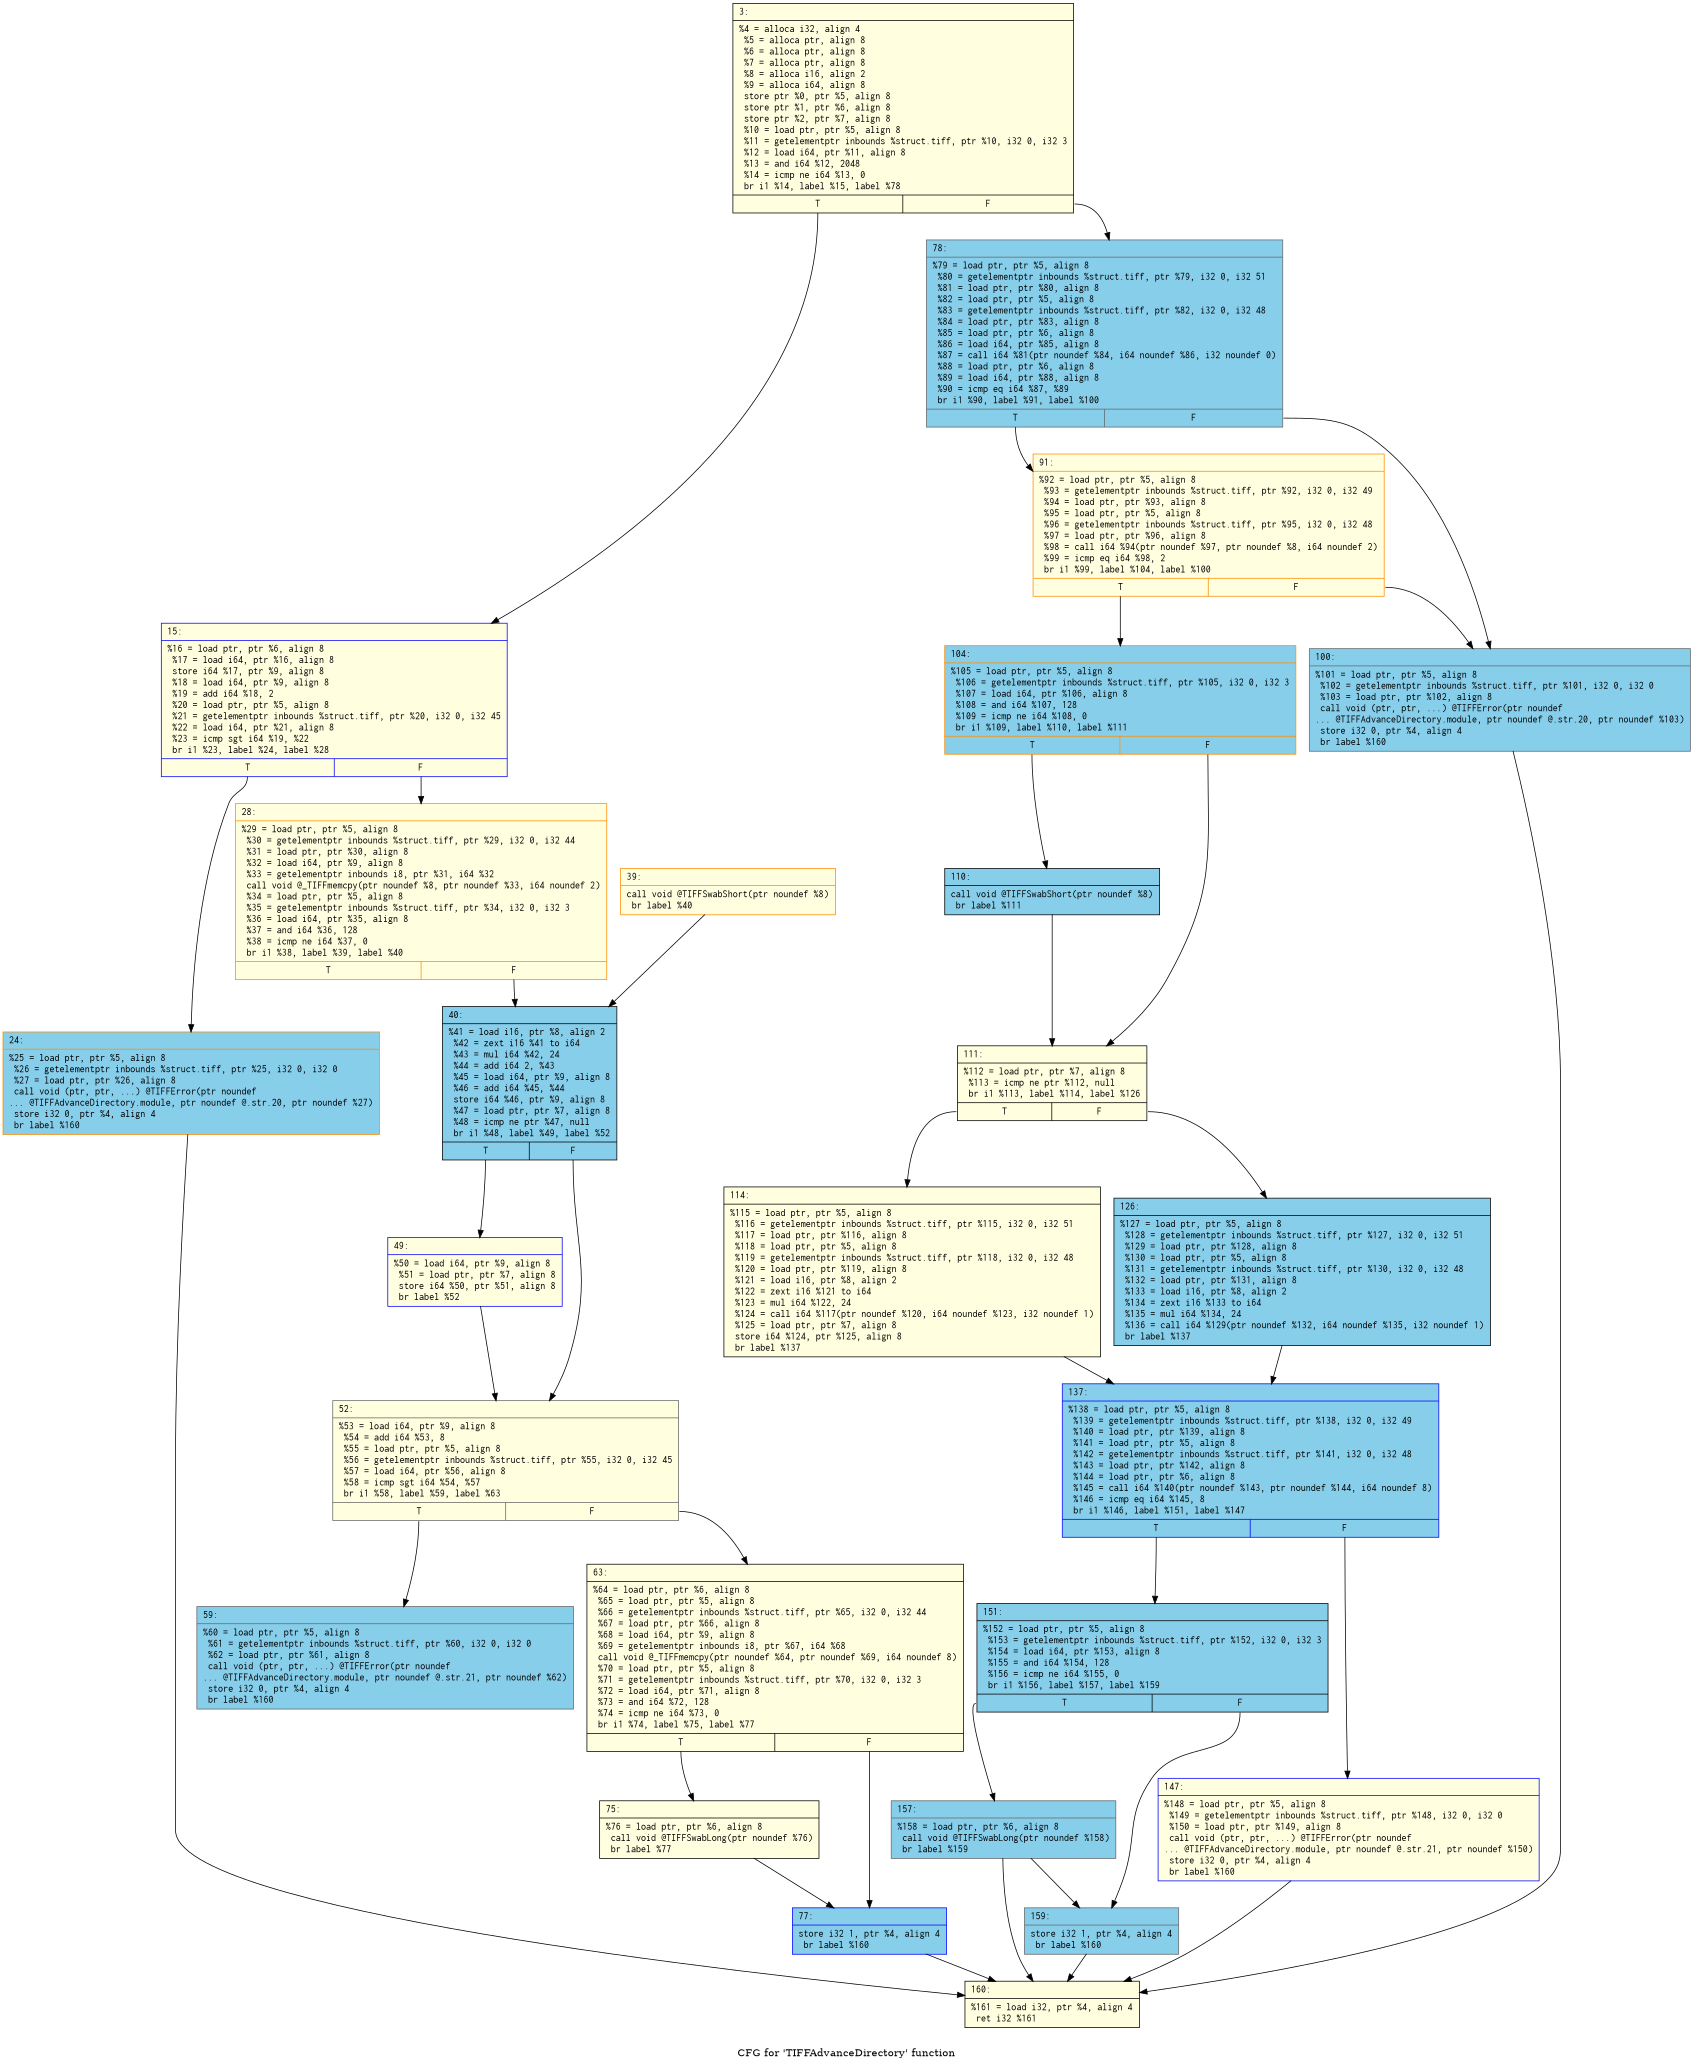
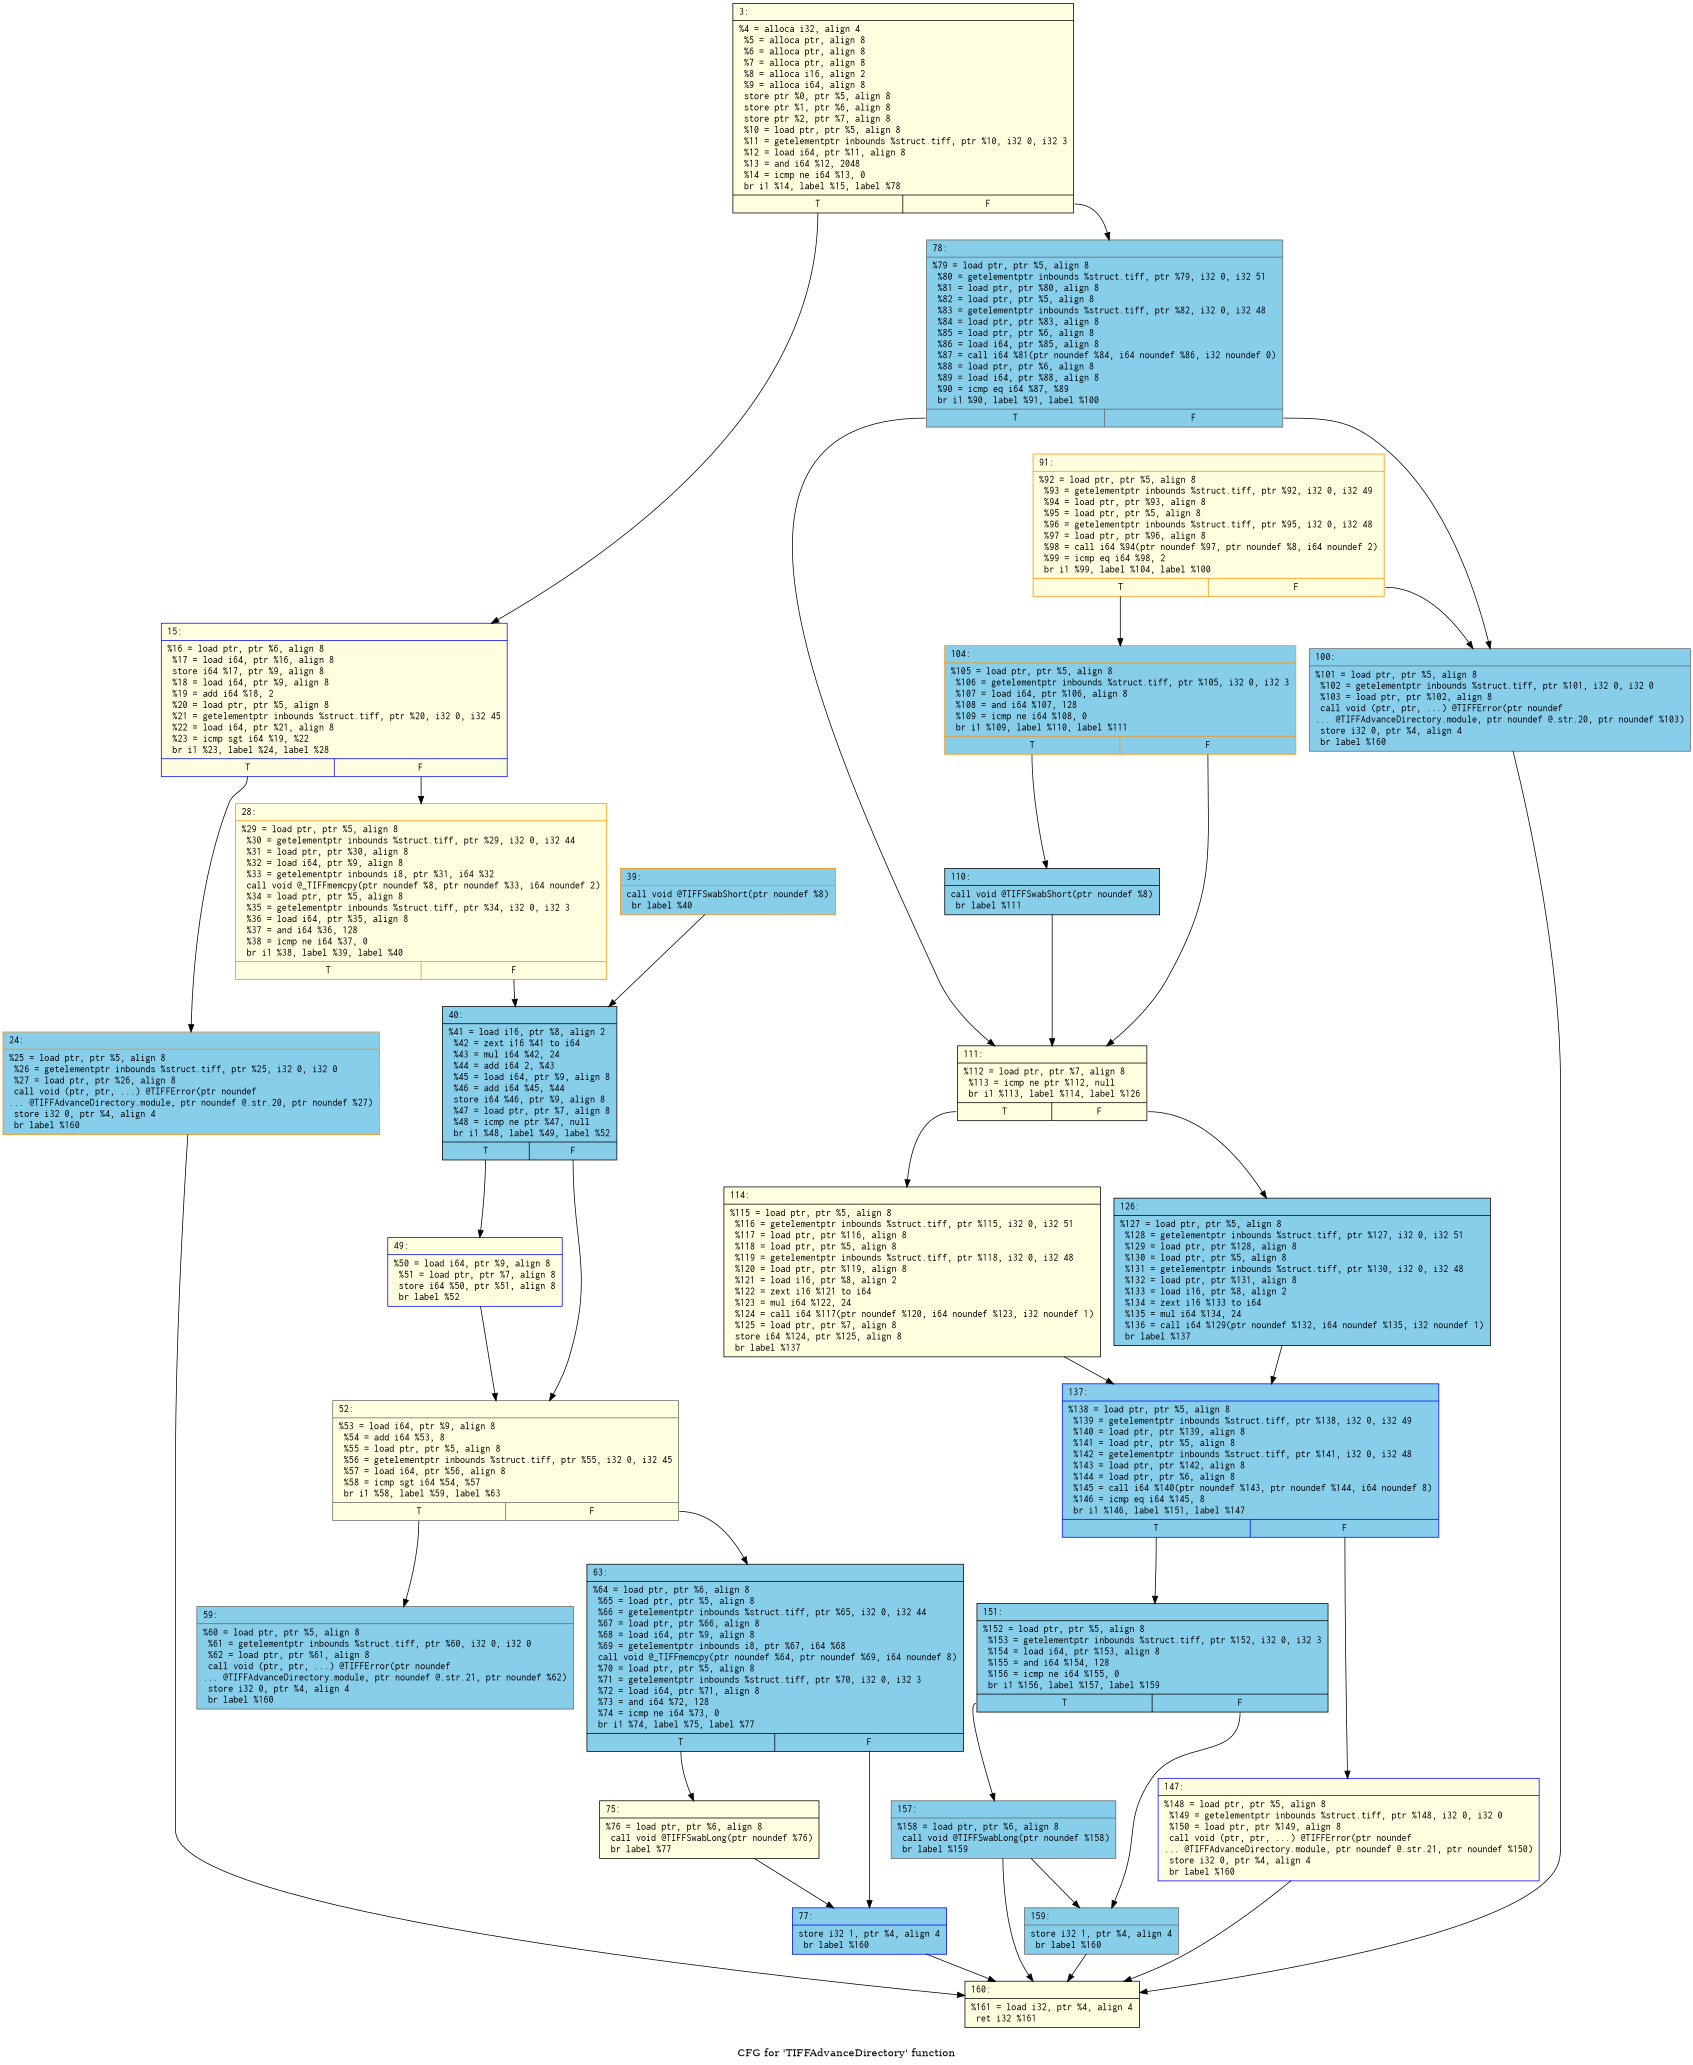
(1019, 447) -> (825, 708)
(728, 892) -> (728, 892)
(775, 1658) -> (775, 1658)
